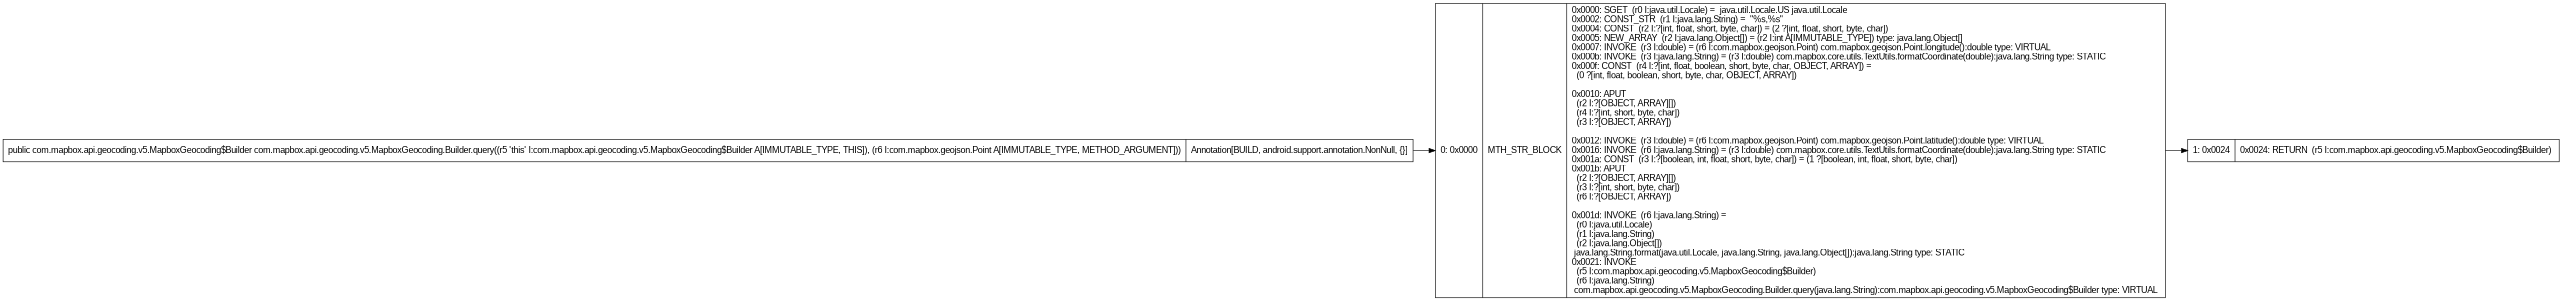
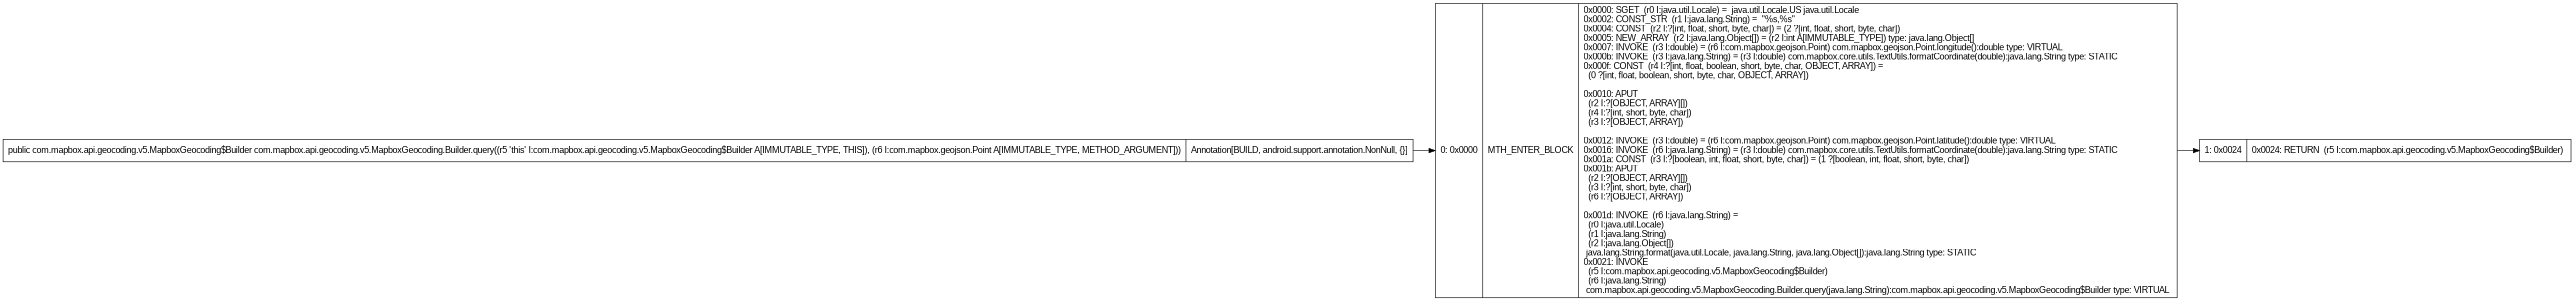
(1525, 150) -> (1531, 150)
